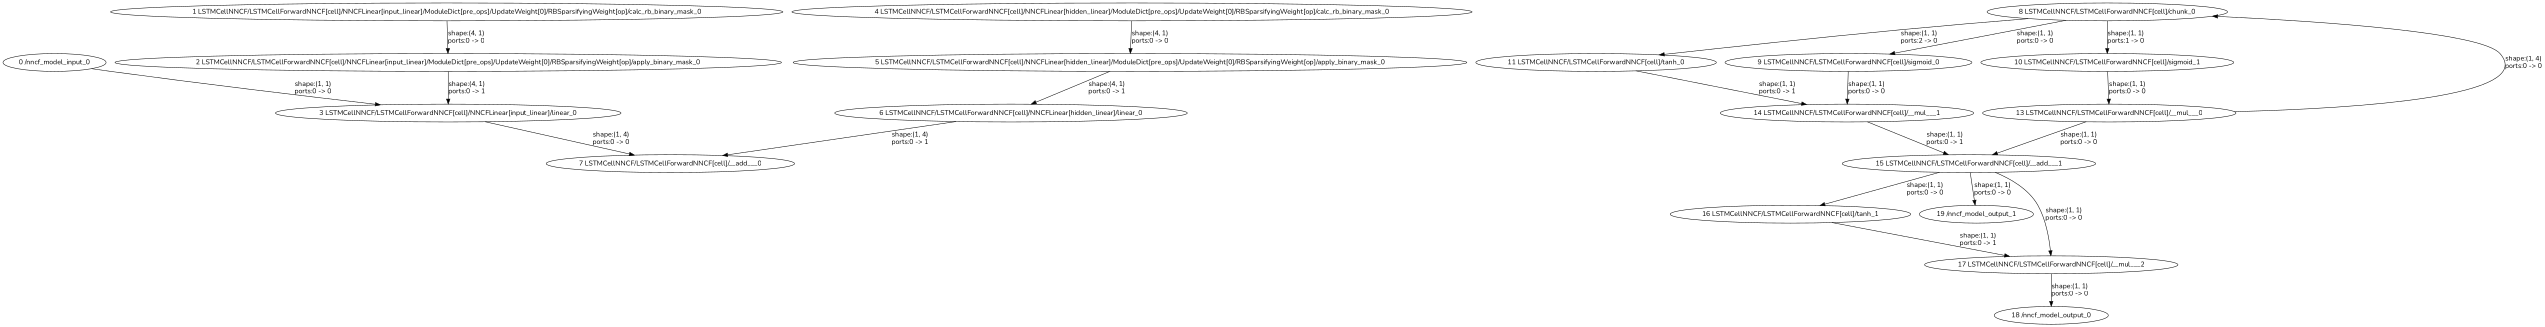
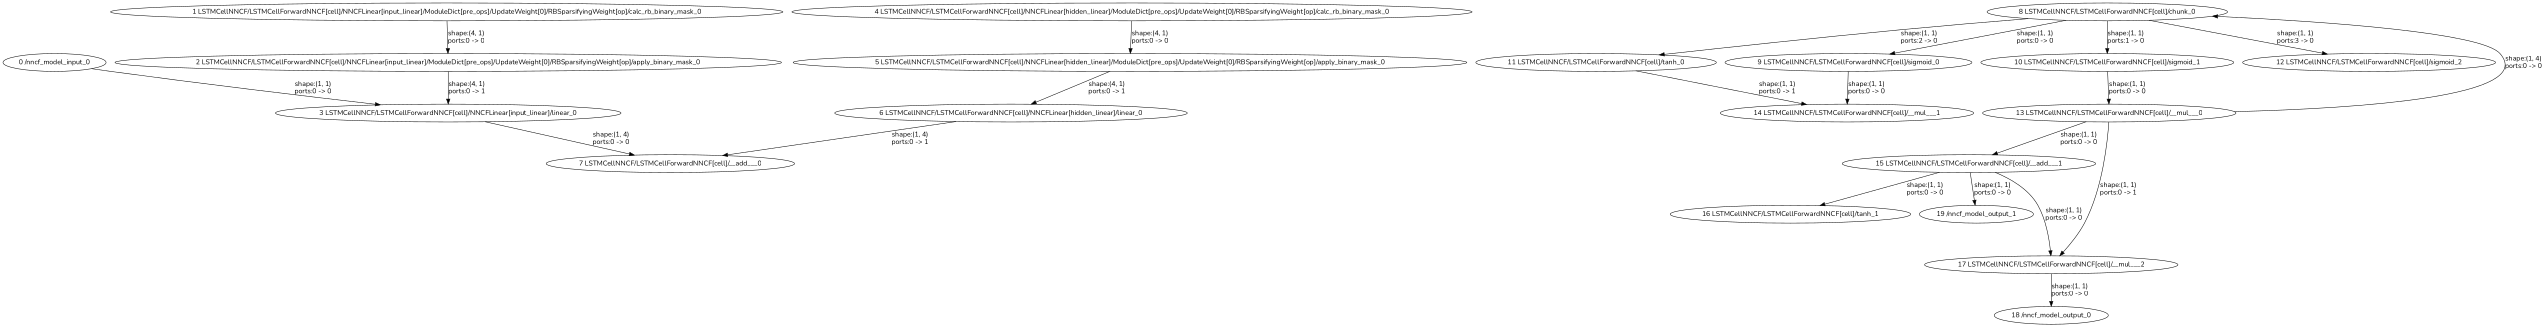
none -> (2369, 62)
(1906, 137) -> none
(1918, 239) -> (2097, 191)
